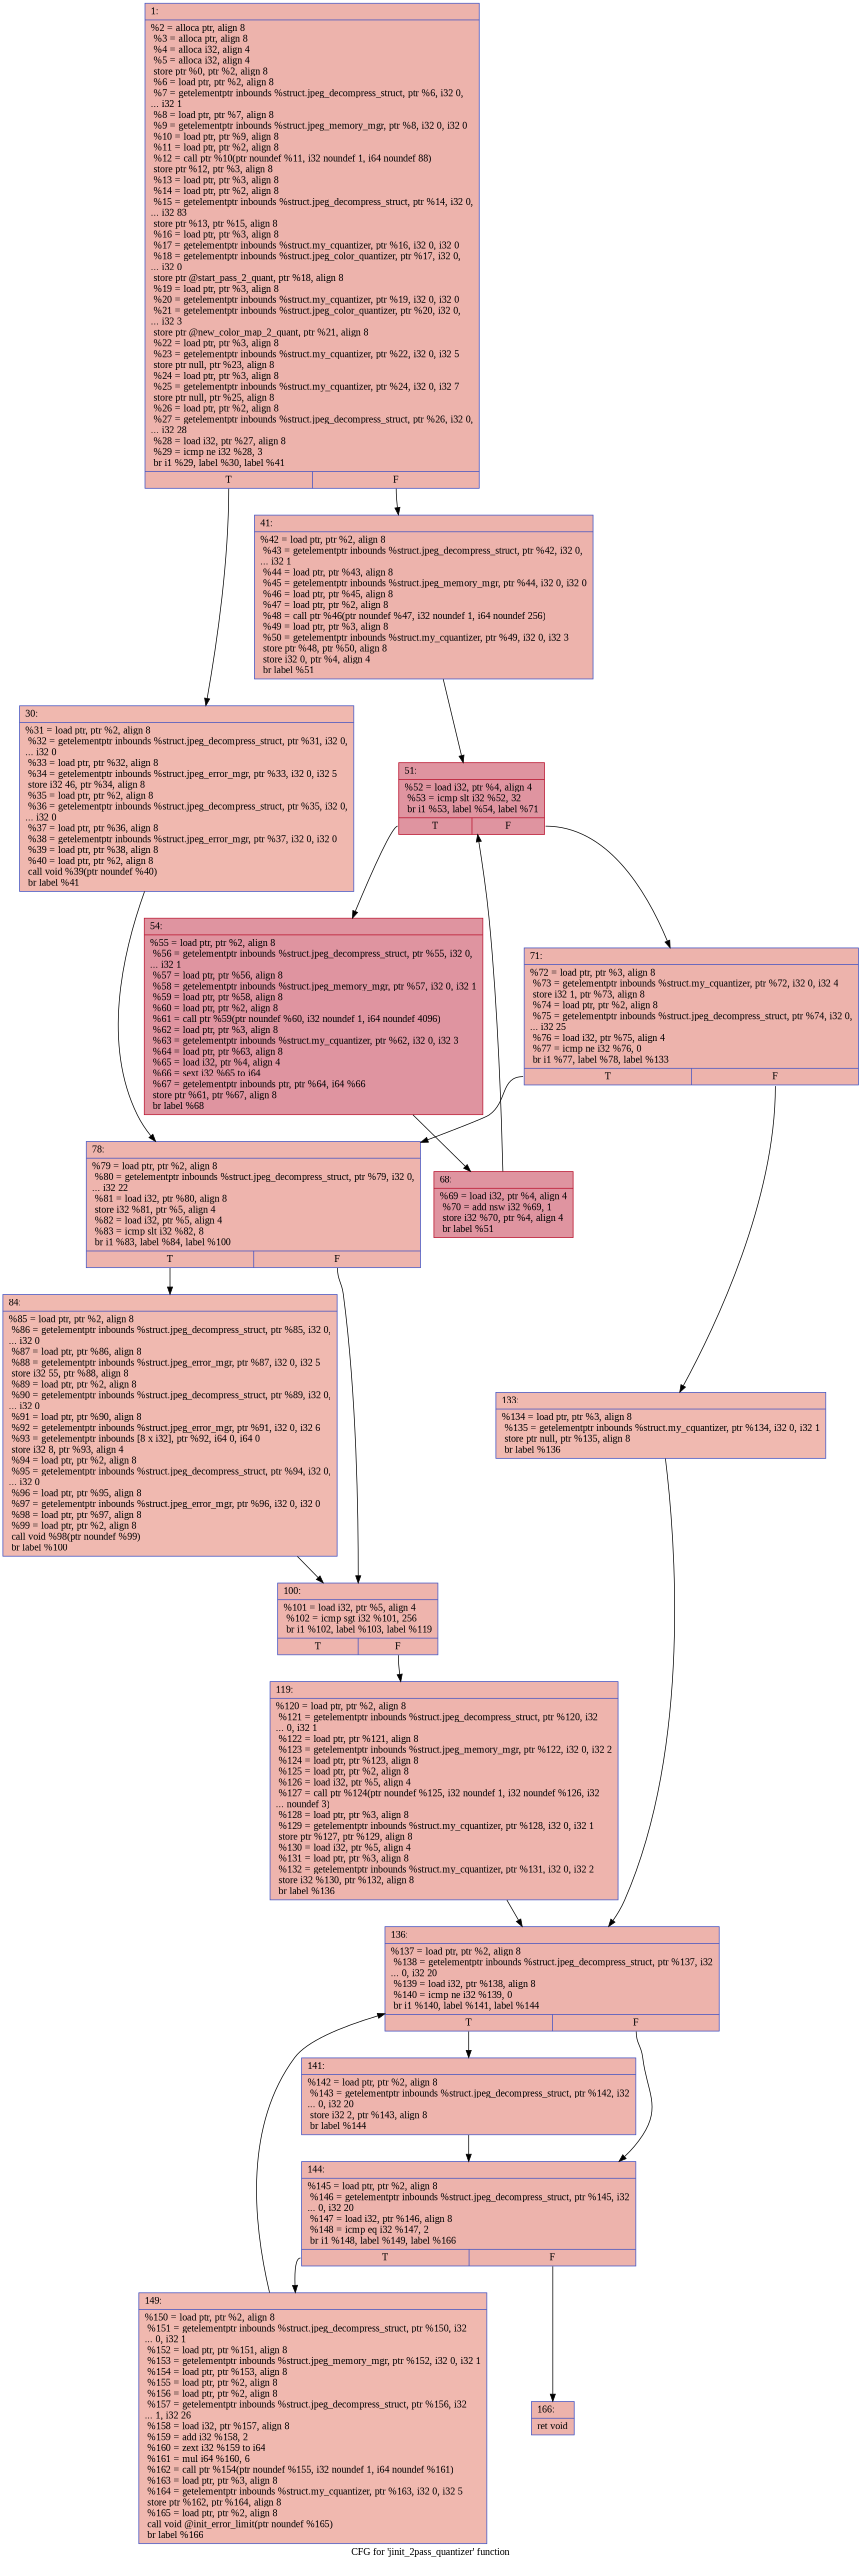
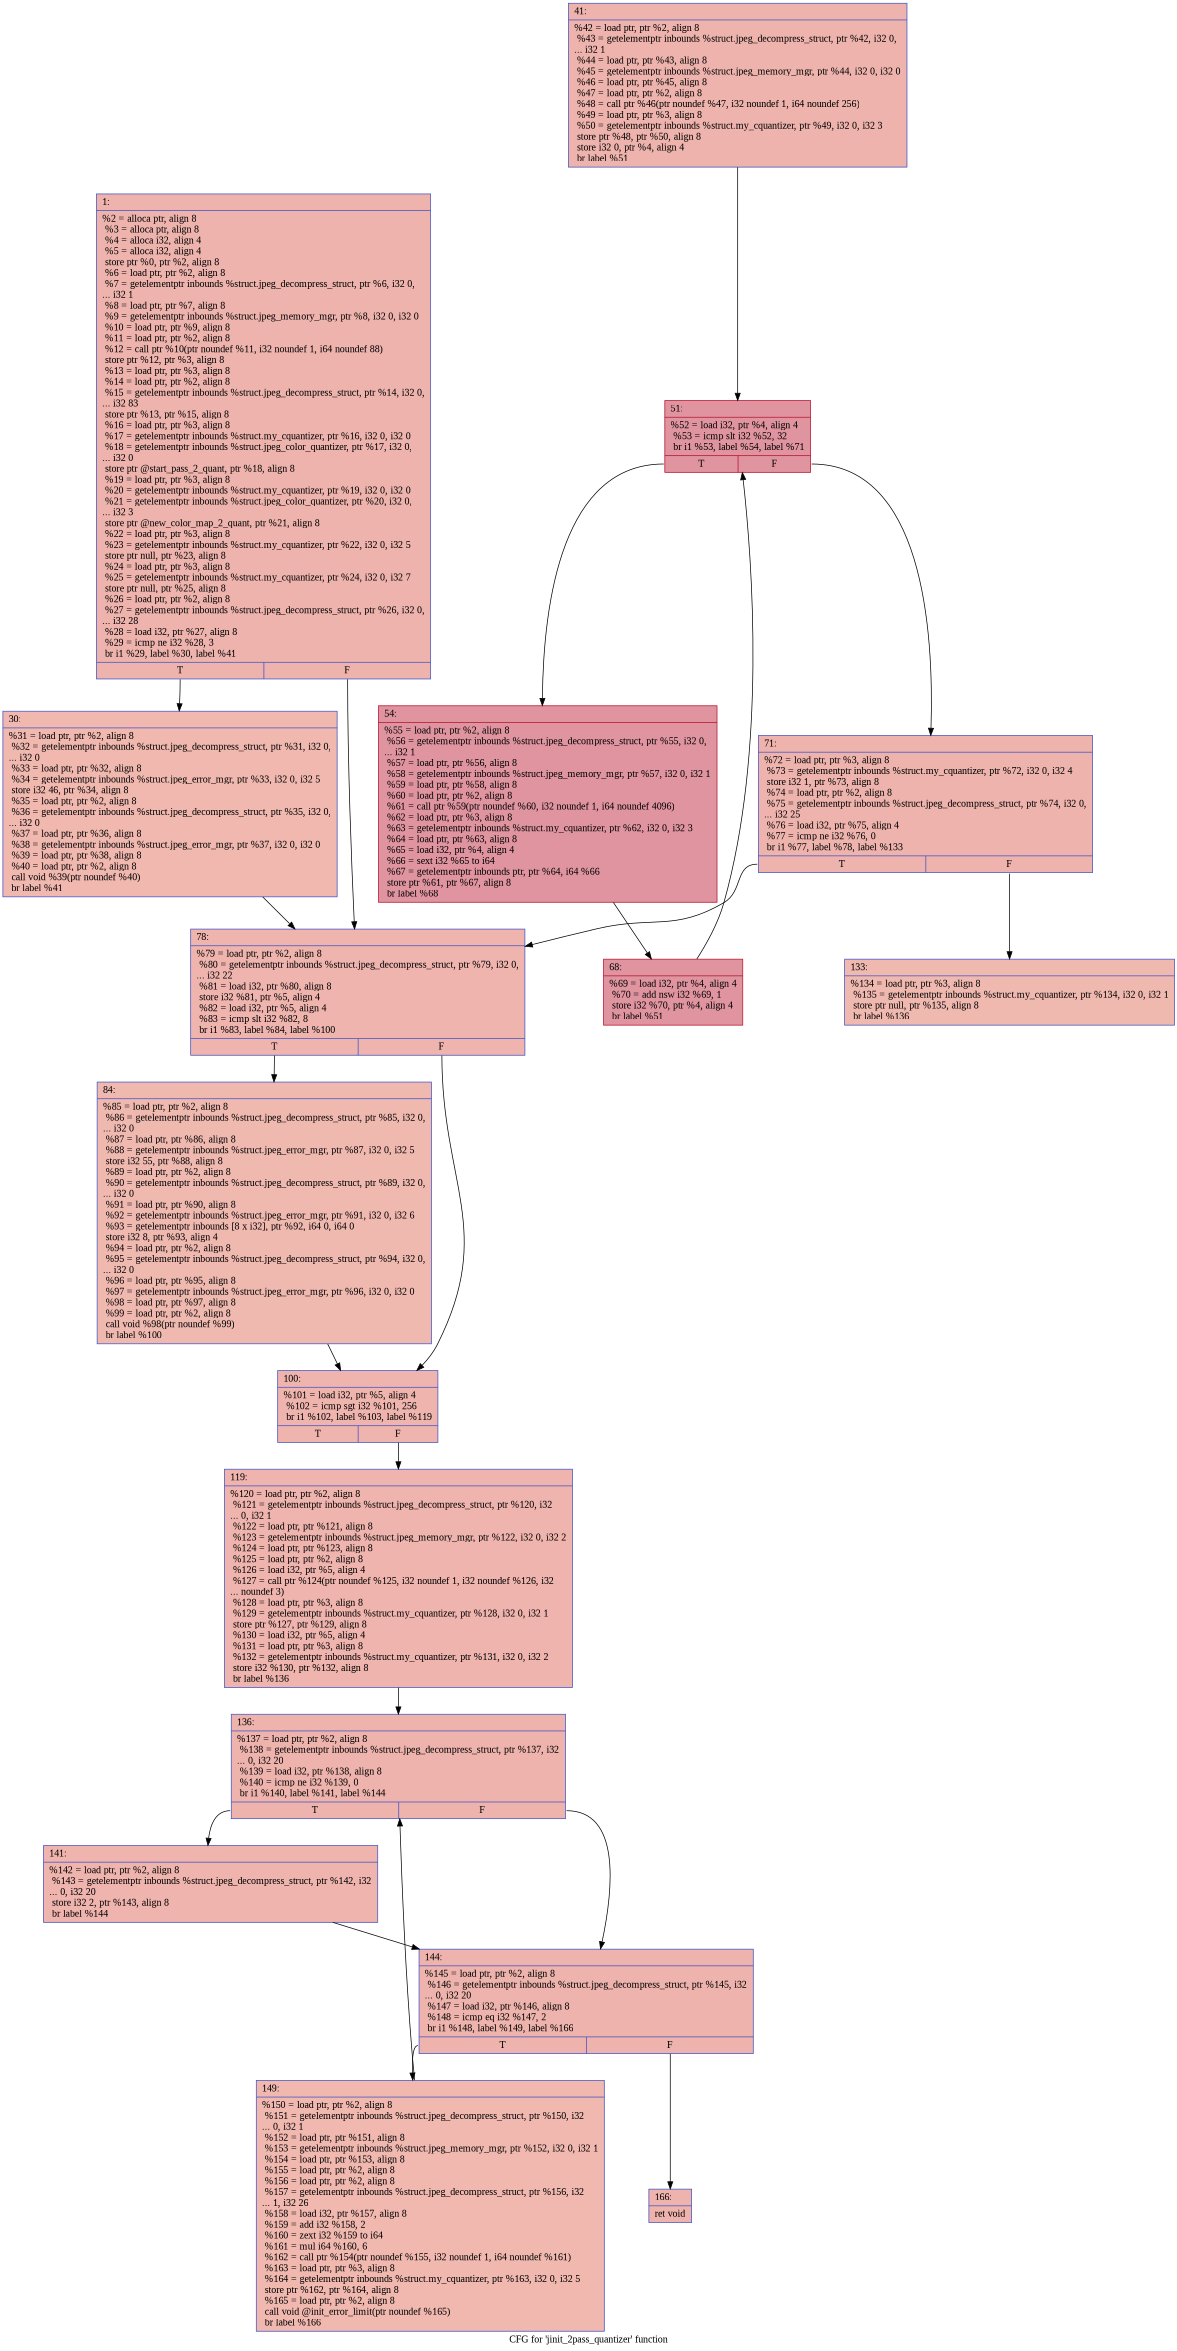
(397, 498) -> (350, 801)
(671, 1694) -> none
